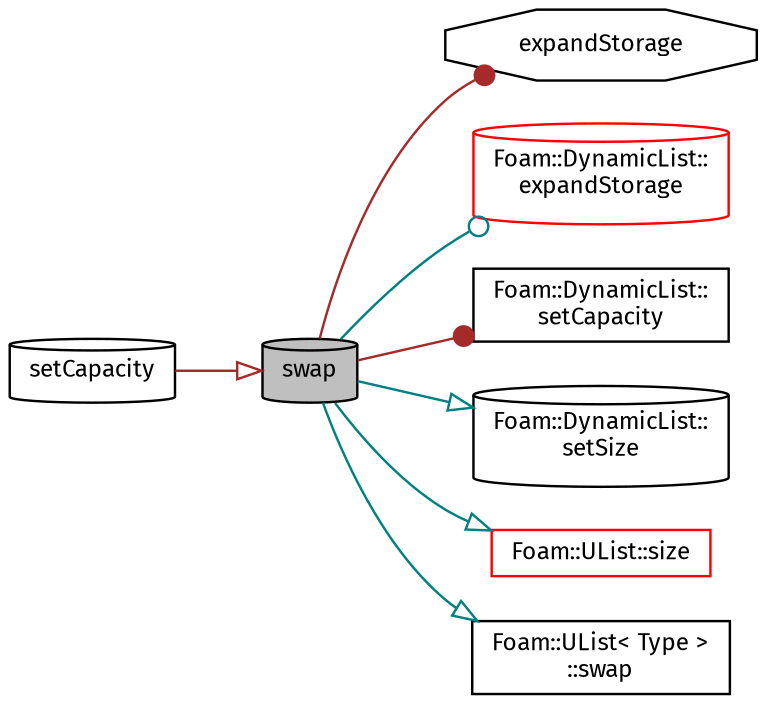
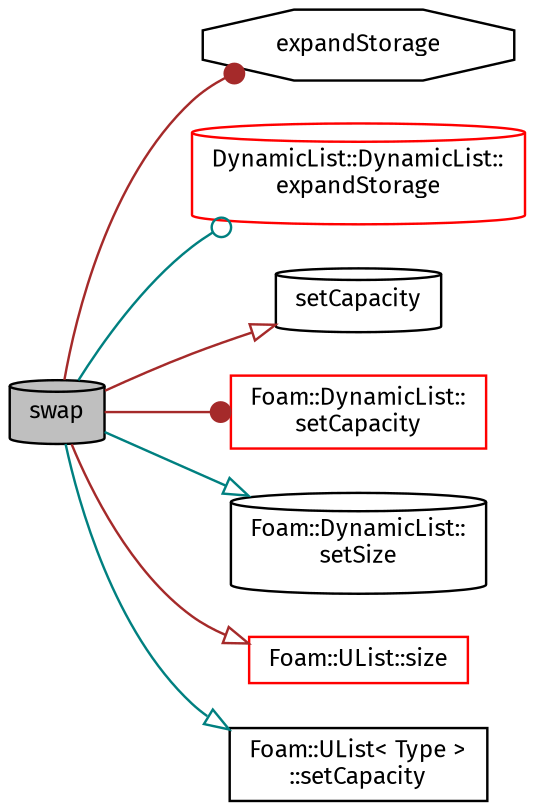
(601, 174) -> (359, 174)
(601, 305) -> (359, 412)
(206, 371) -> (178, 359)
(395, 470) -> (132, 554)
(601, 658) -> (359, 765)
